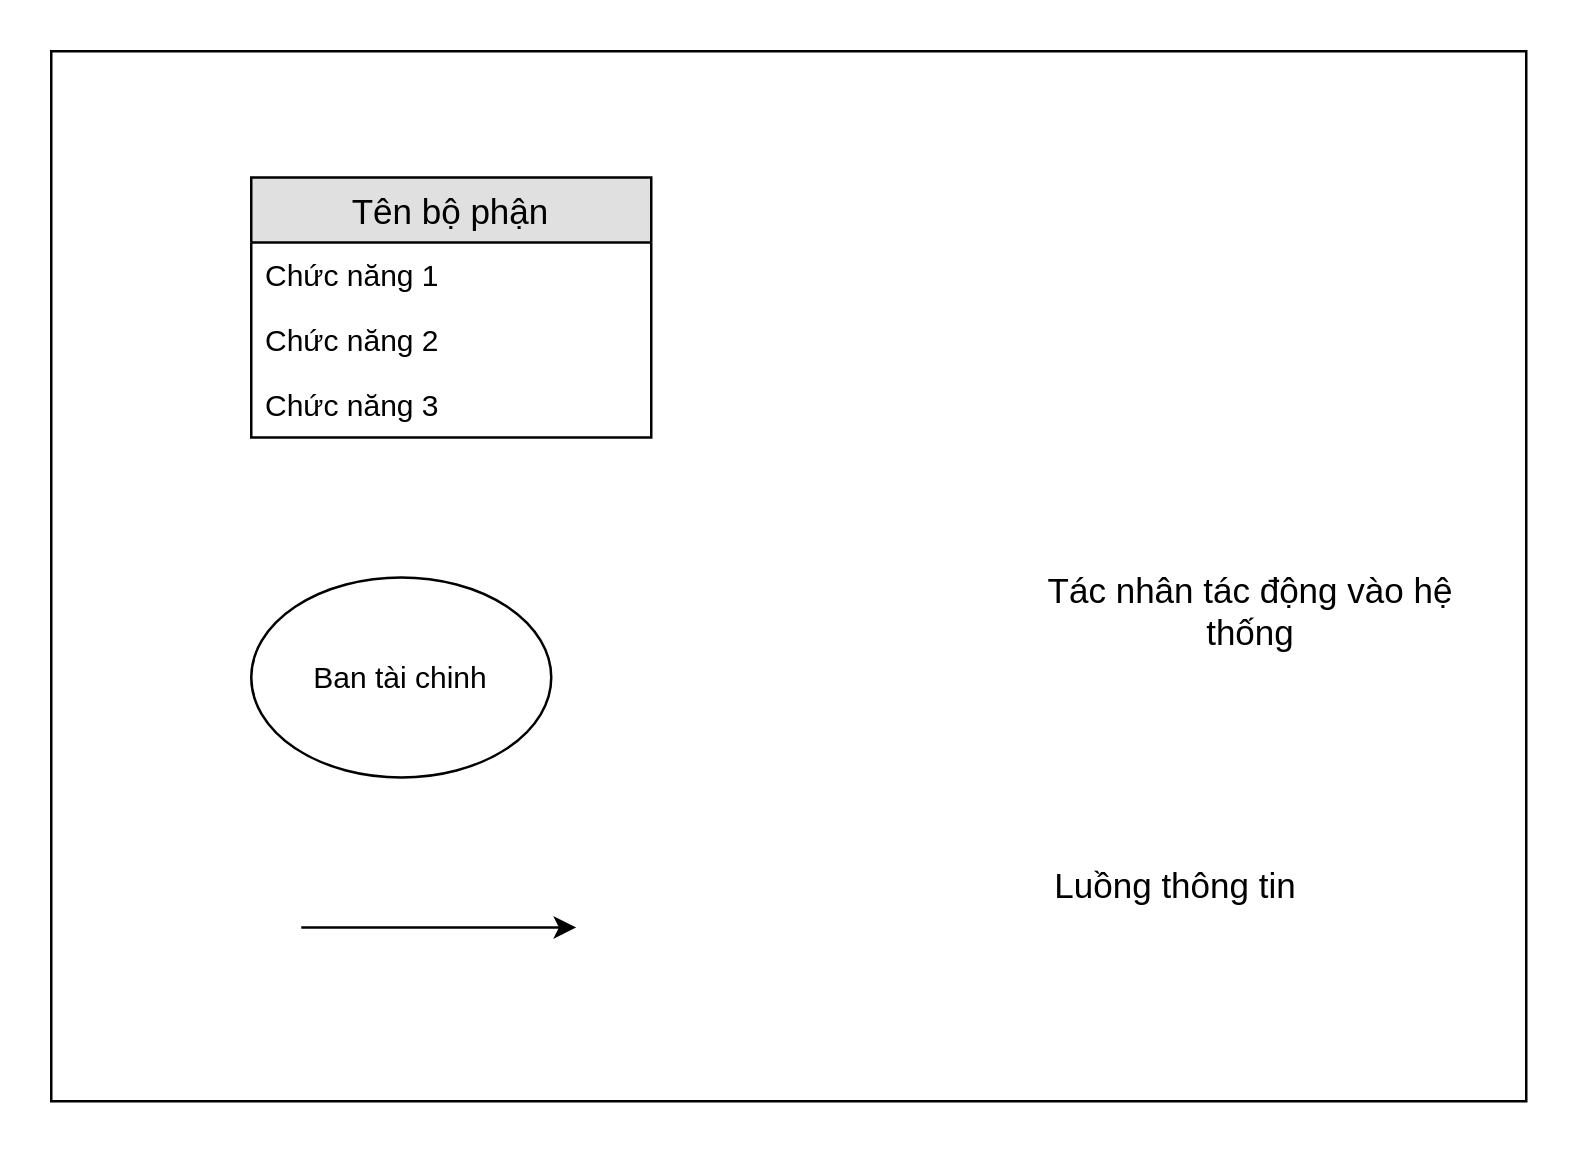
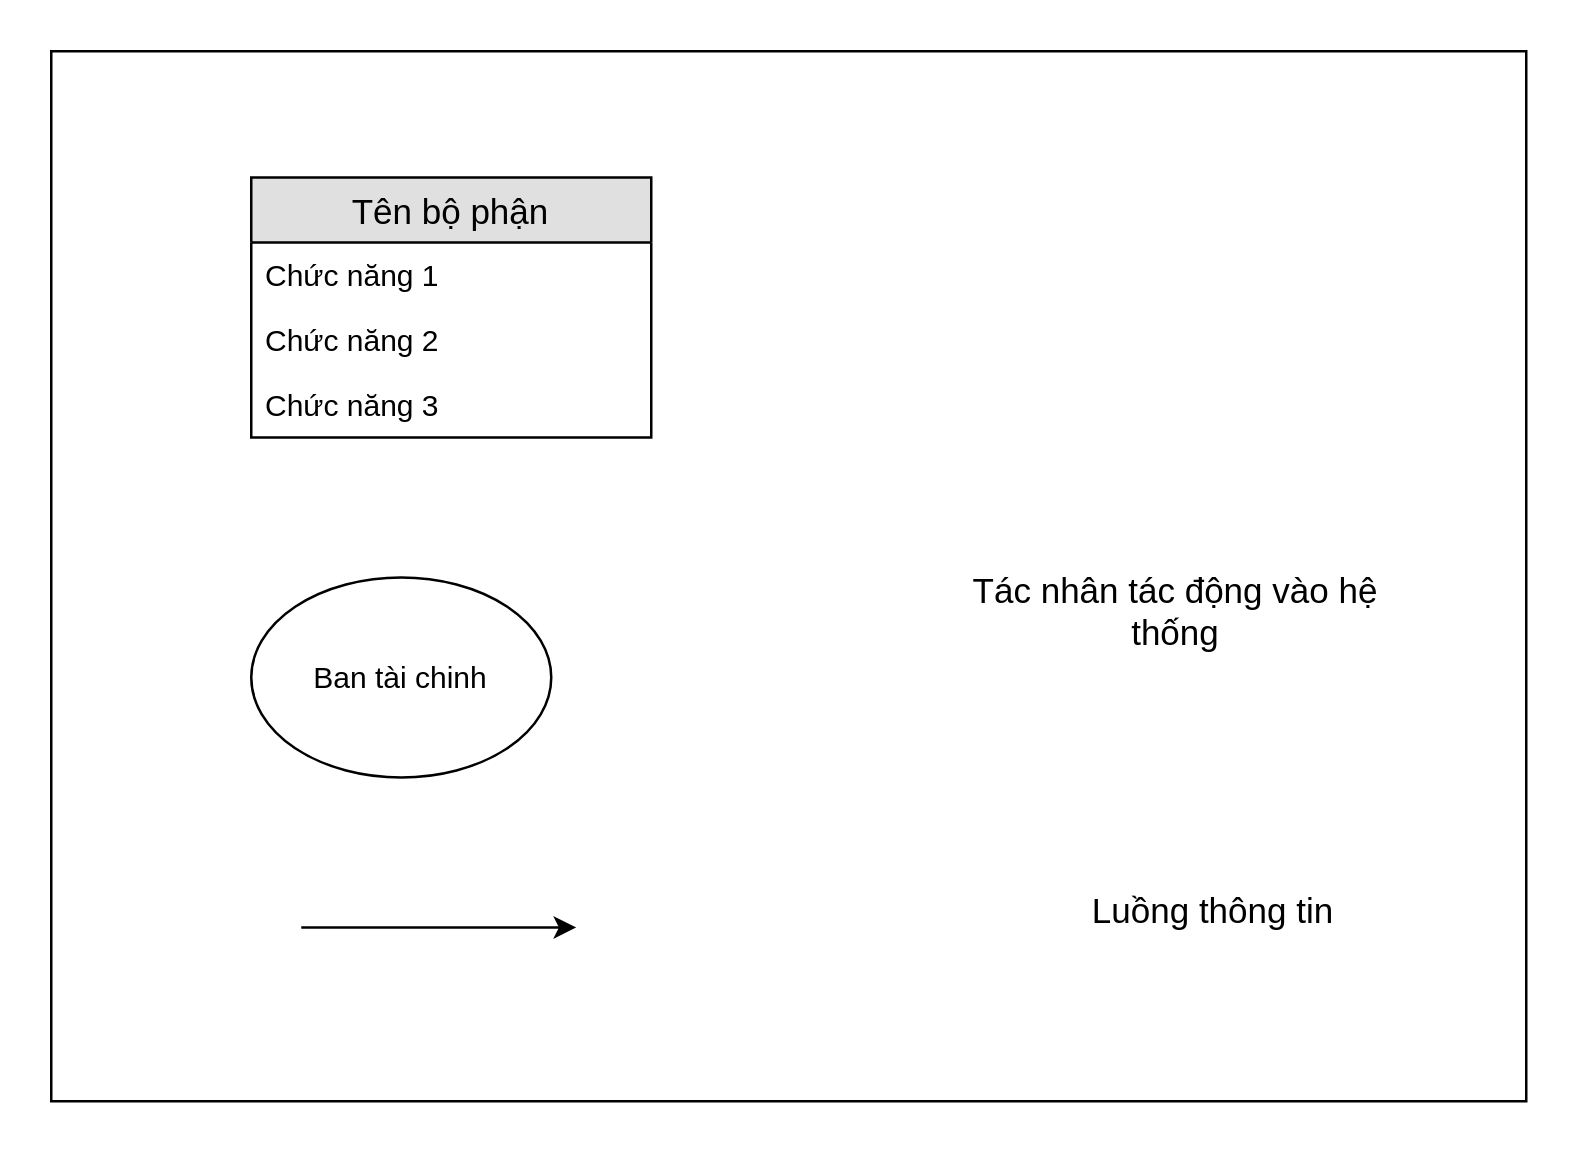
(1251, 610) -> (1176, 610)
(1176, 885) -> (1214, 910)
